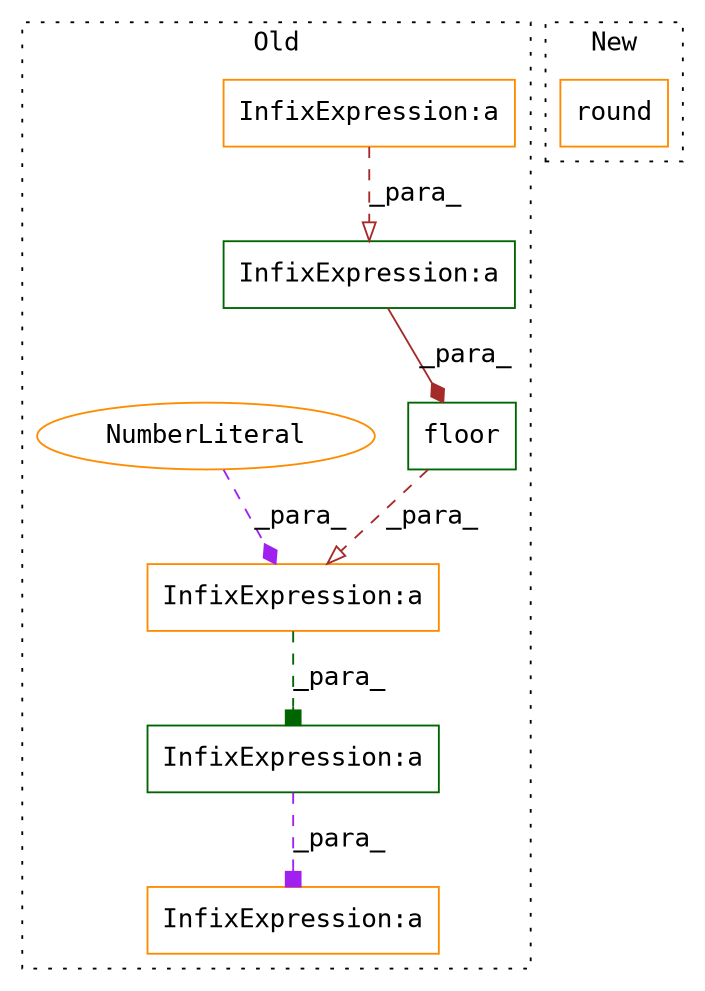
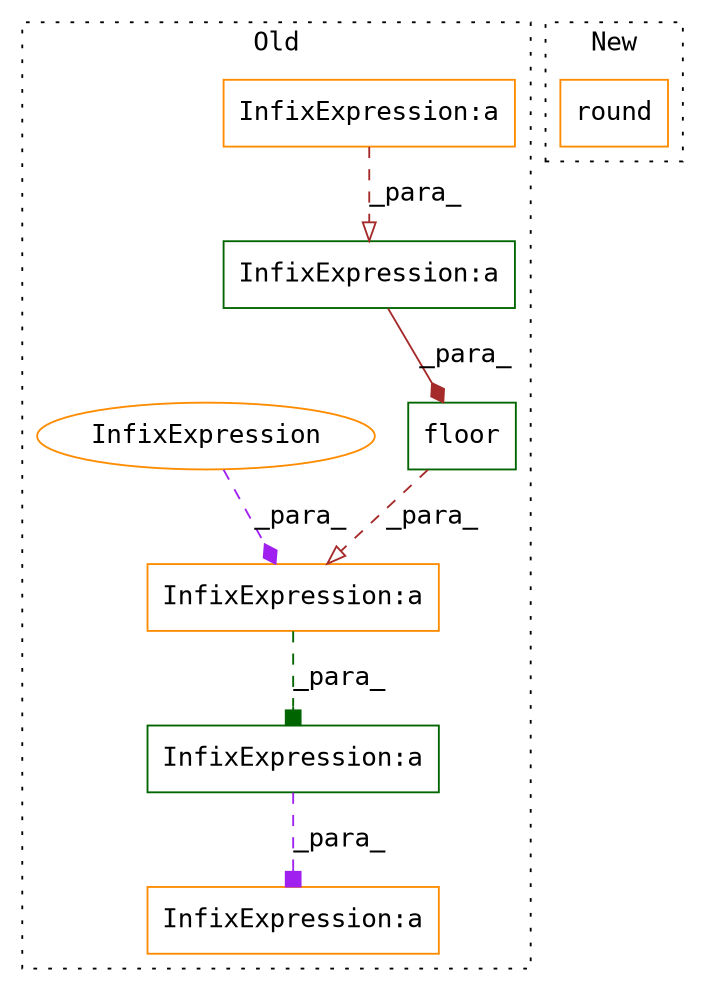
(206, 436) -> (206, 436)
